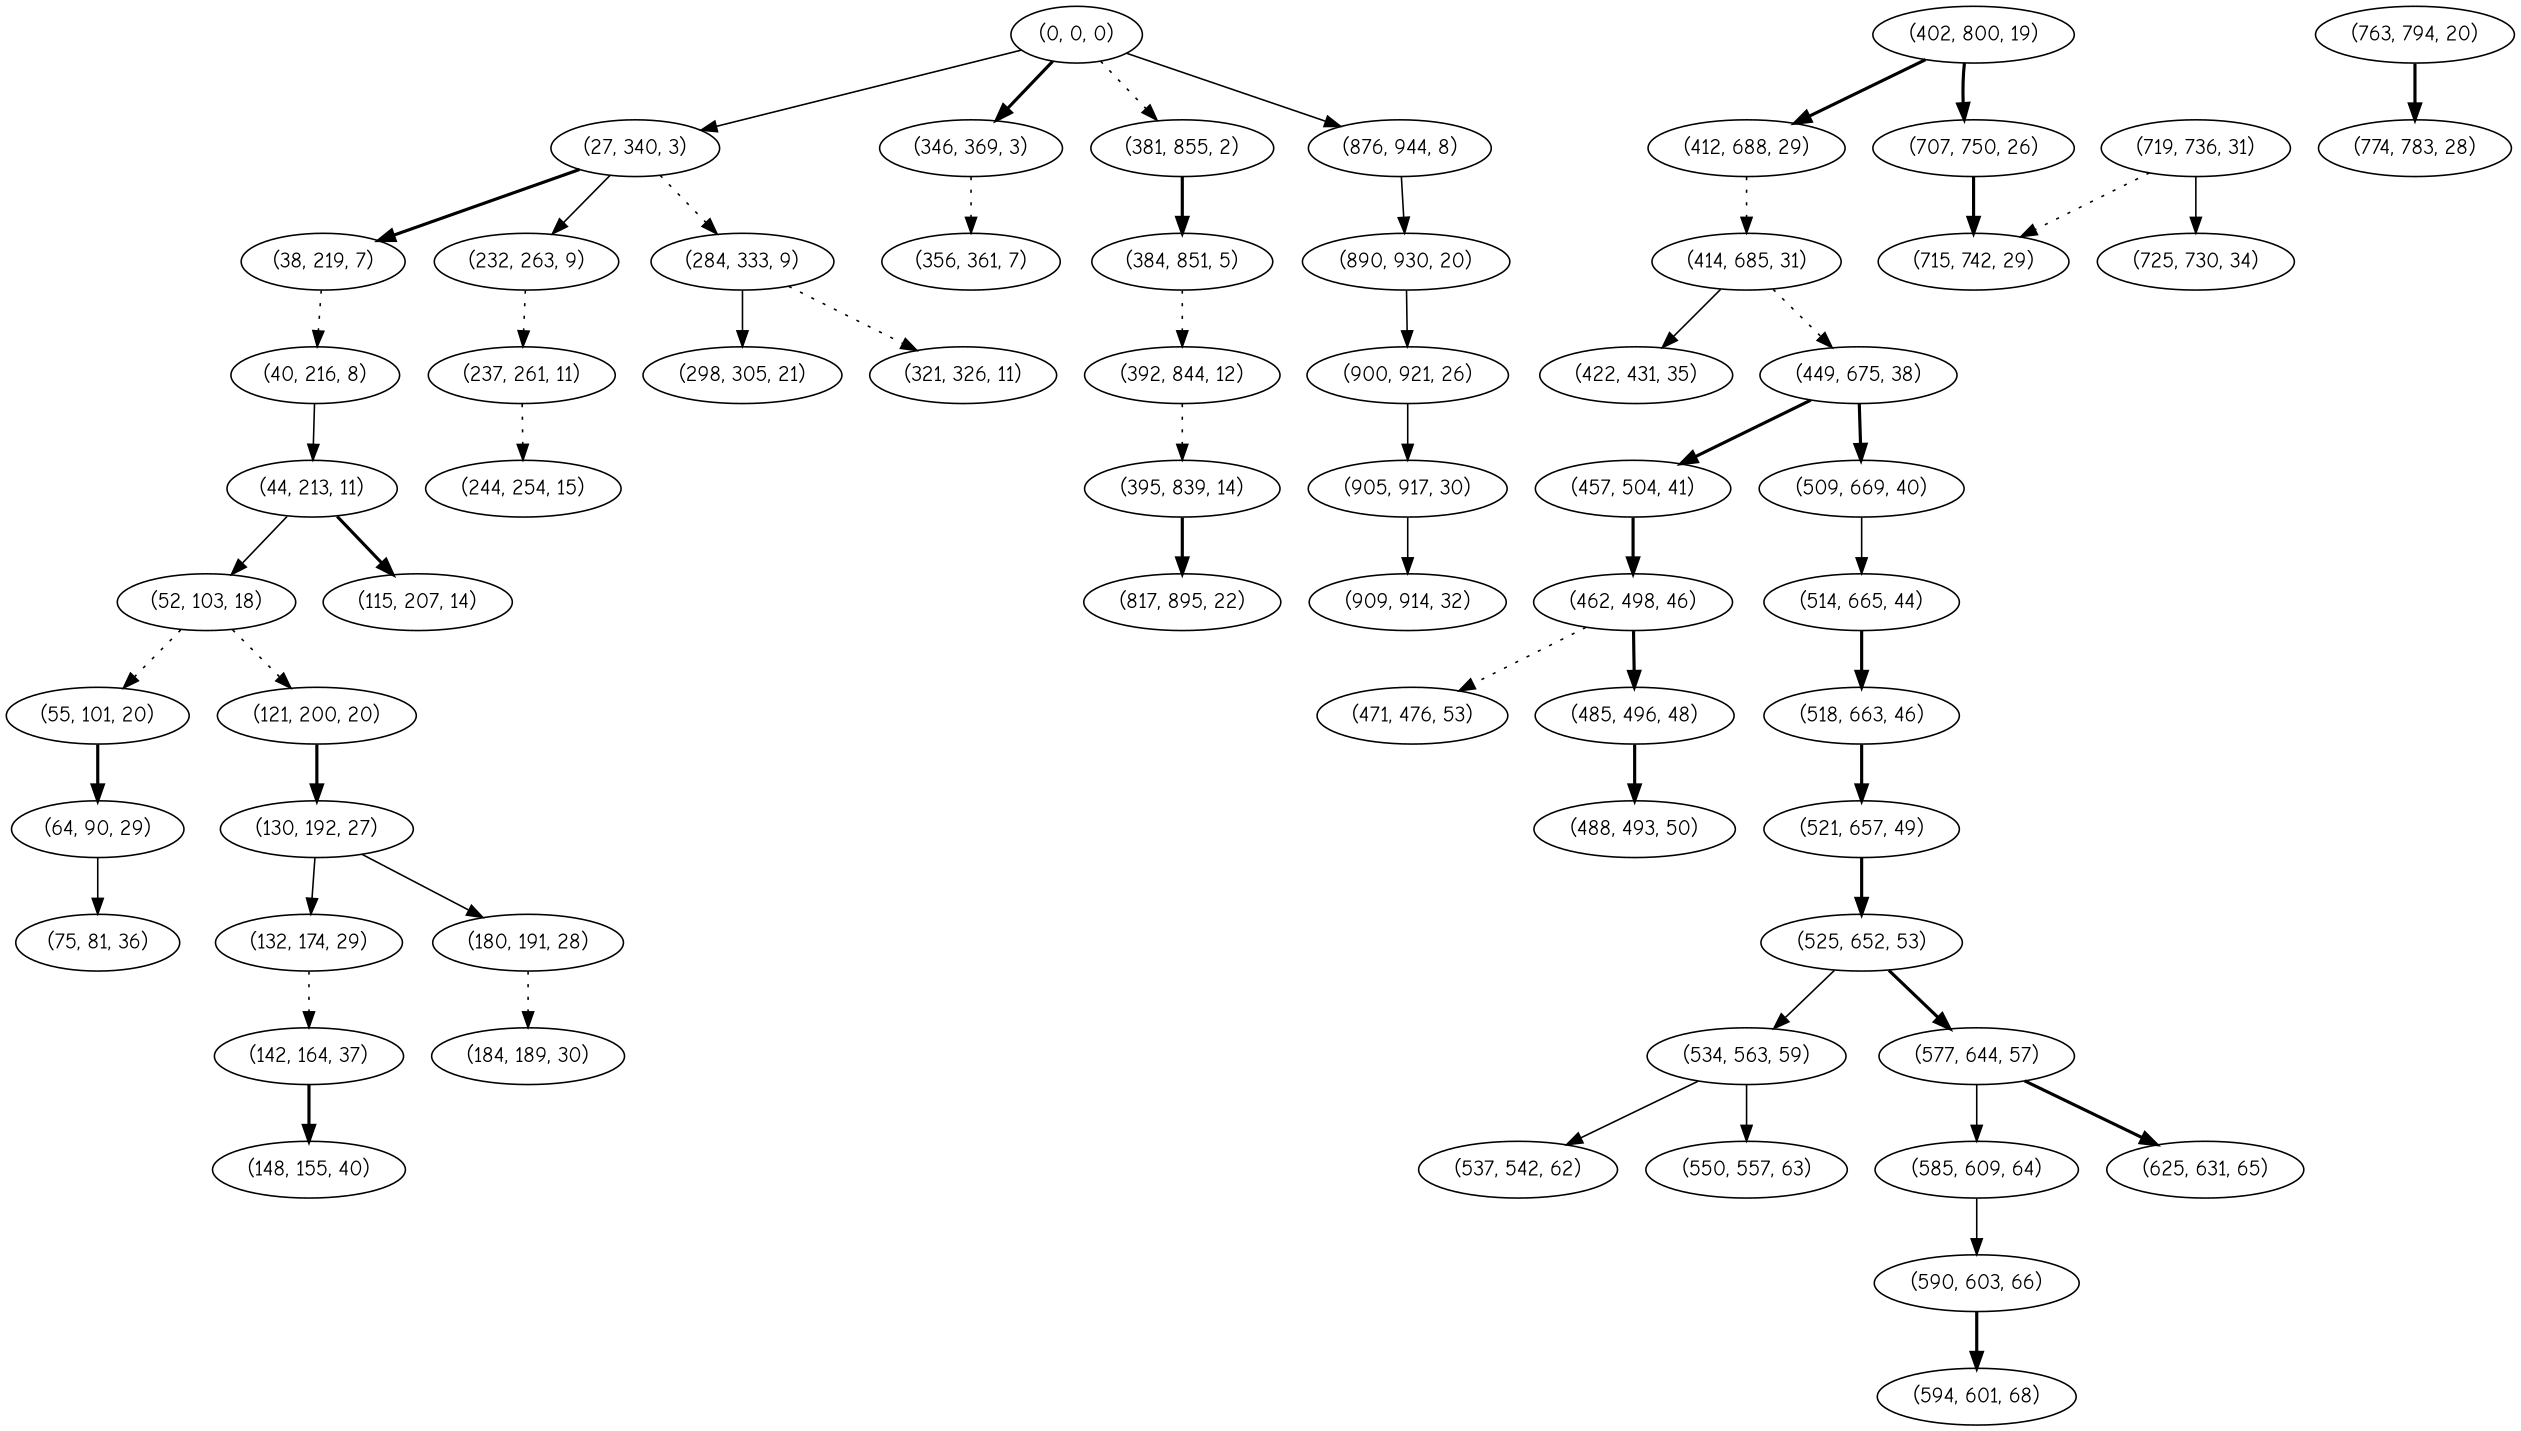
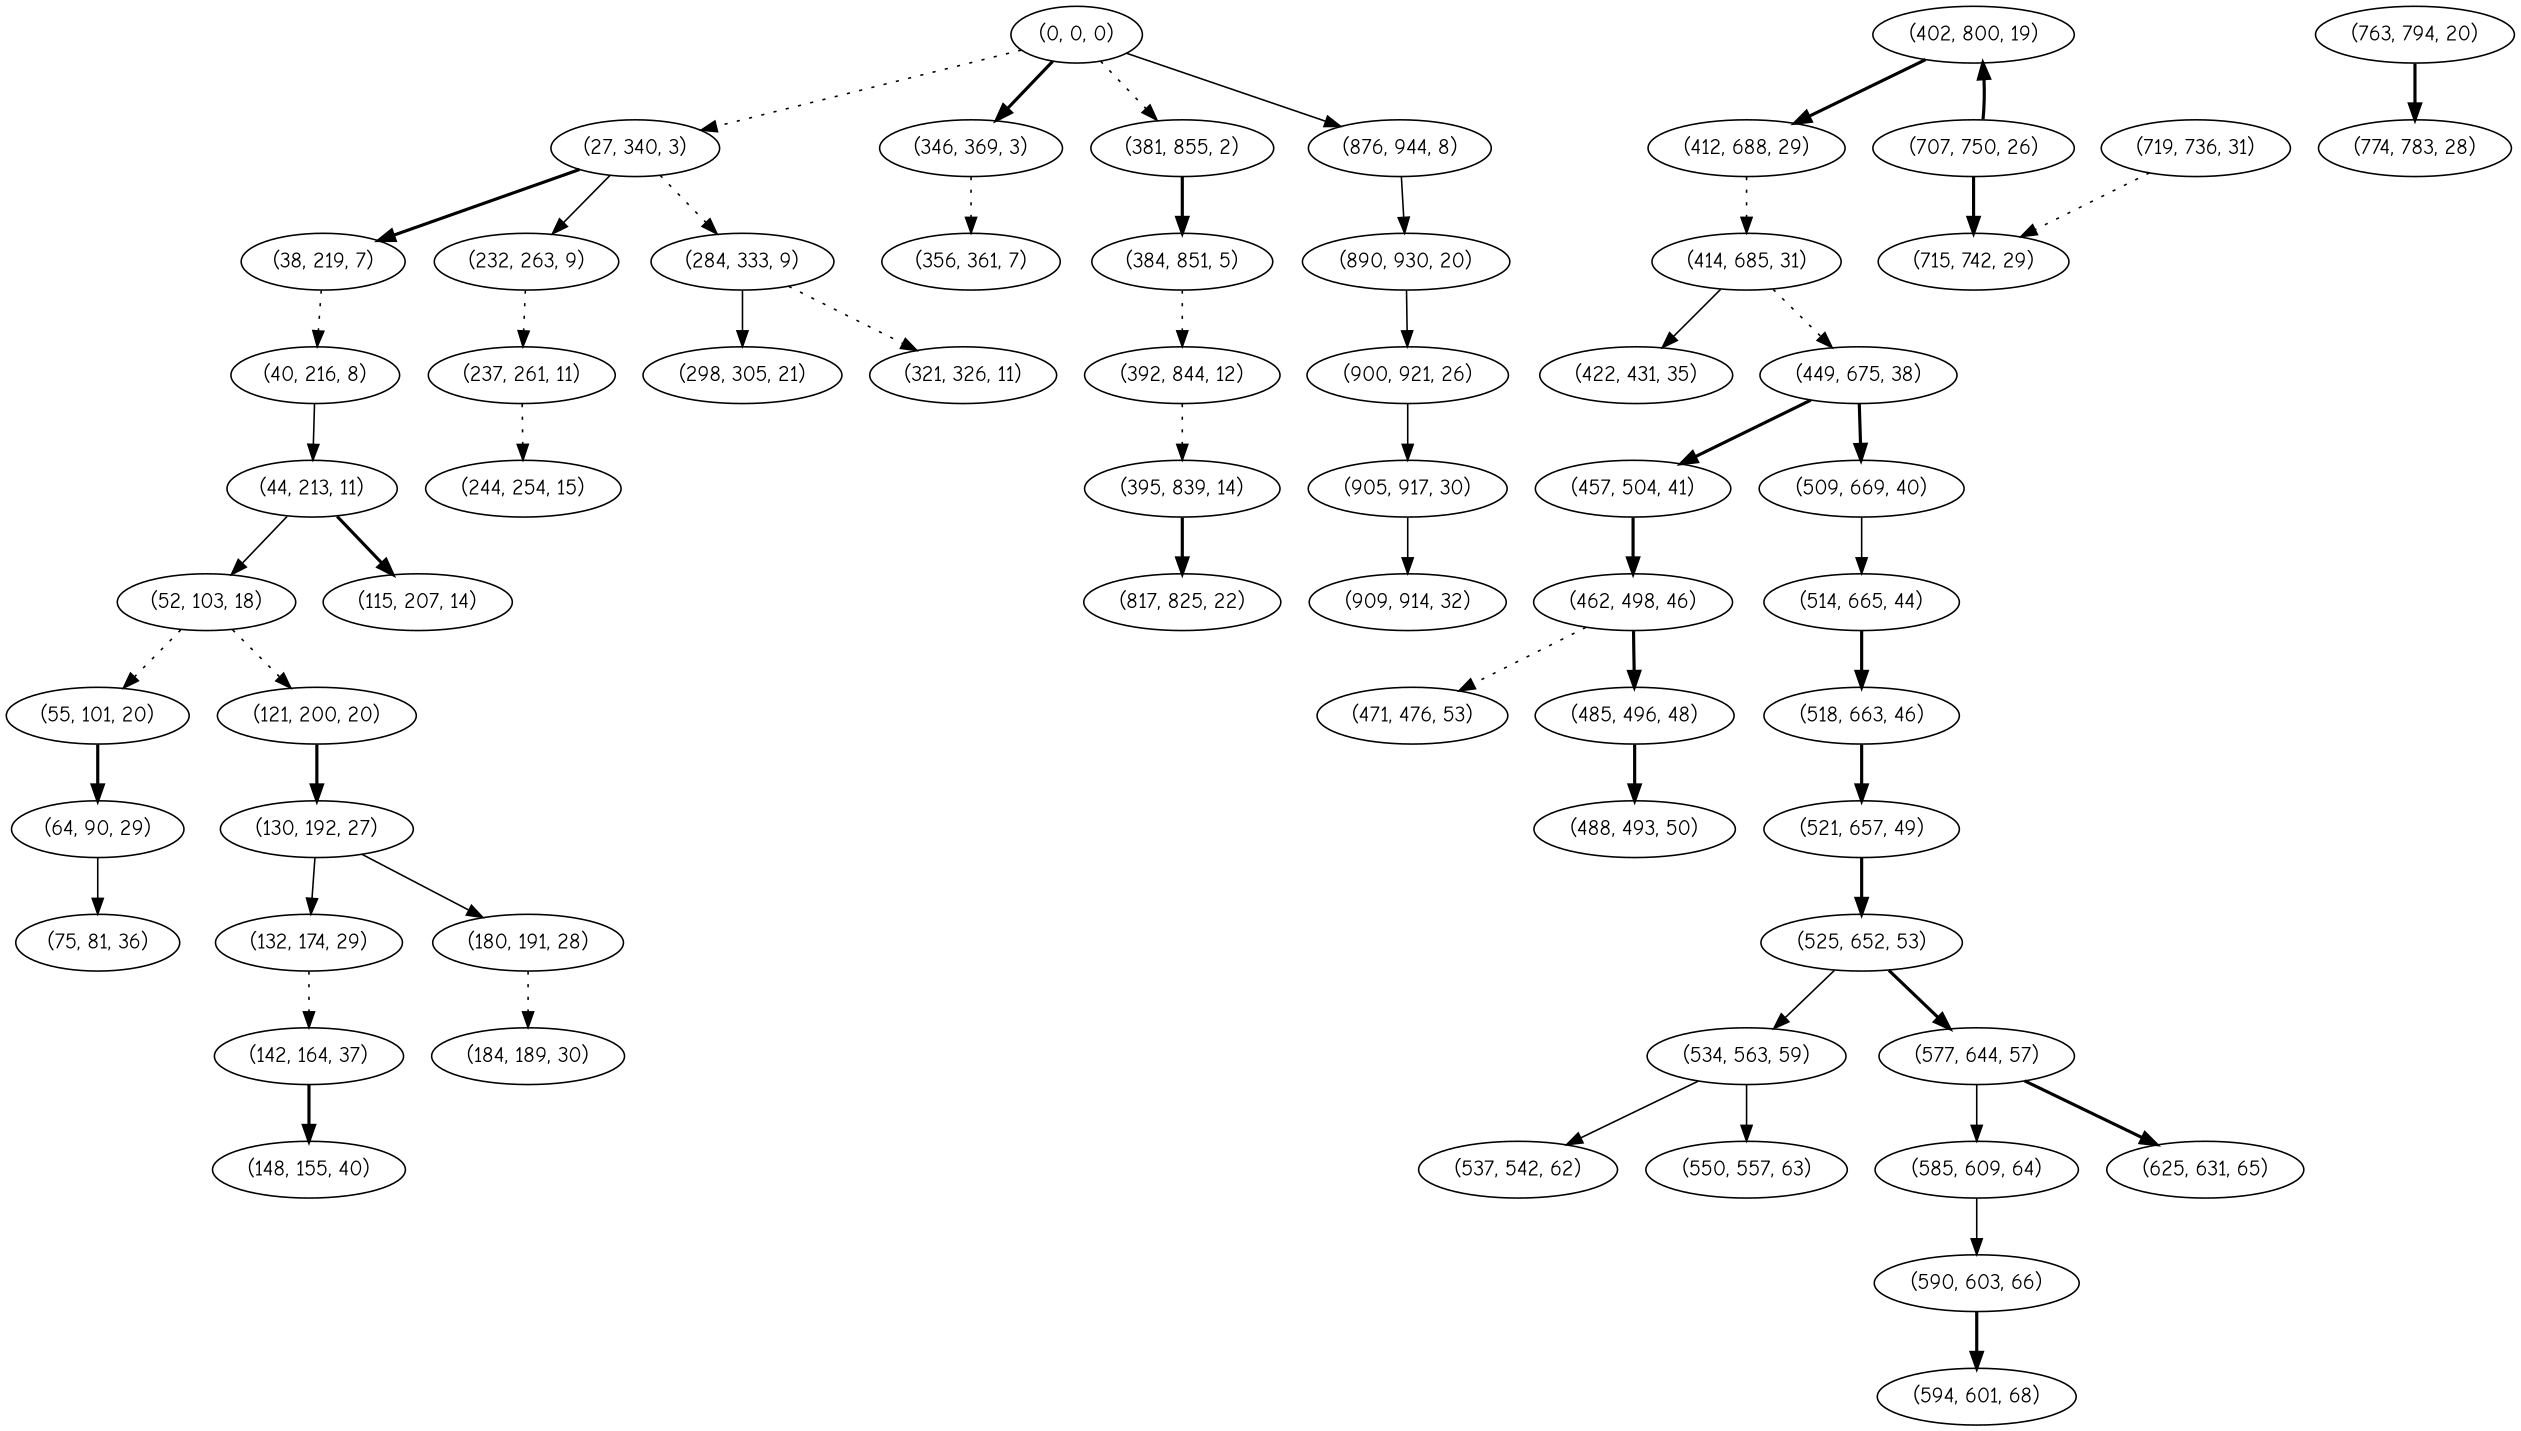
(1963, 83) -> (1984, 99)
(869, 88) -> (869, 88)
(2196, 262) -> none
(1182, 602) -> (1182, 602)
